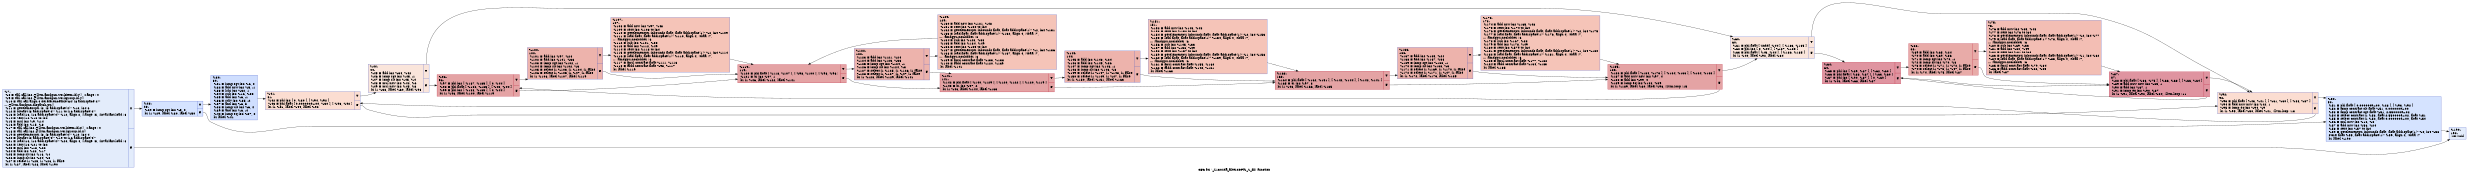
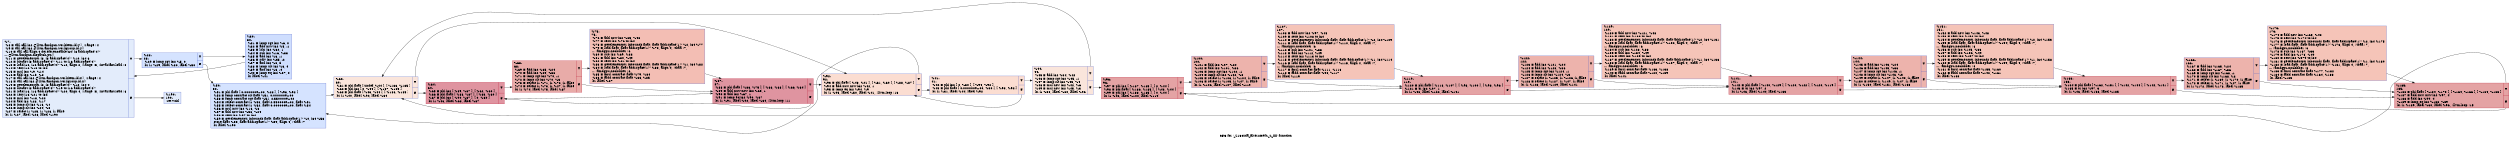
(872, 43) -> (1735, 72)
(260, 99) -> (191, 71)
(2444, 131) -> (329, 95)
